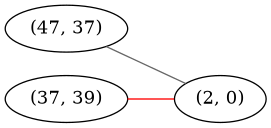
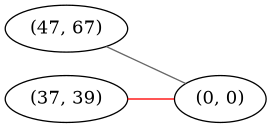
(66, 29) -> (66, 29)
(220, 99) -> (220, 99)
